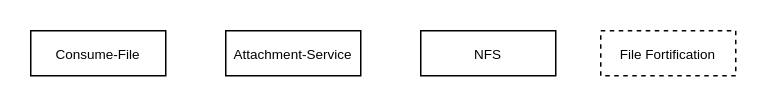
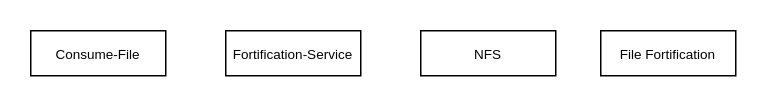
(293, 53) -> (293, 53)
(668, 53) -> (668, 53)
